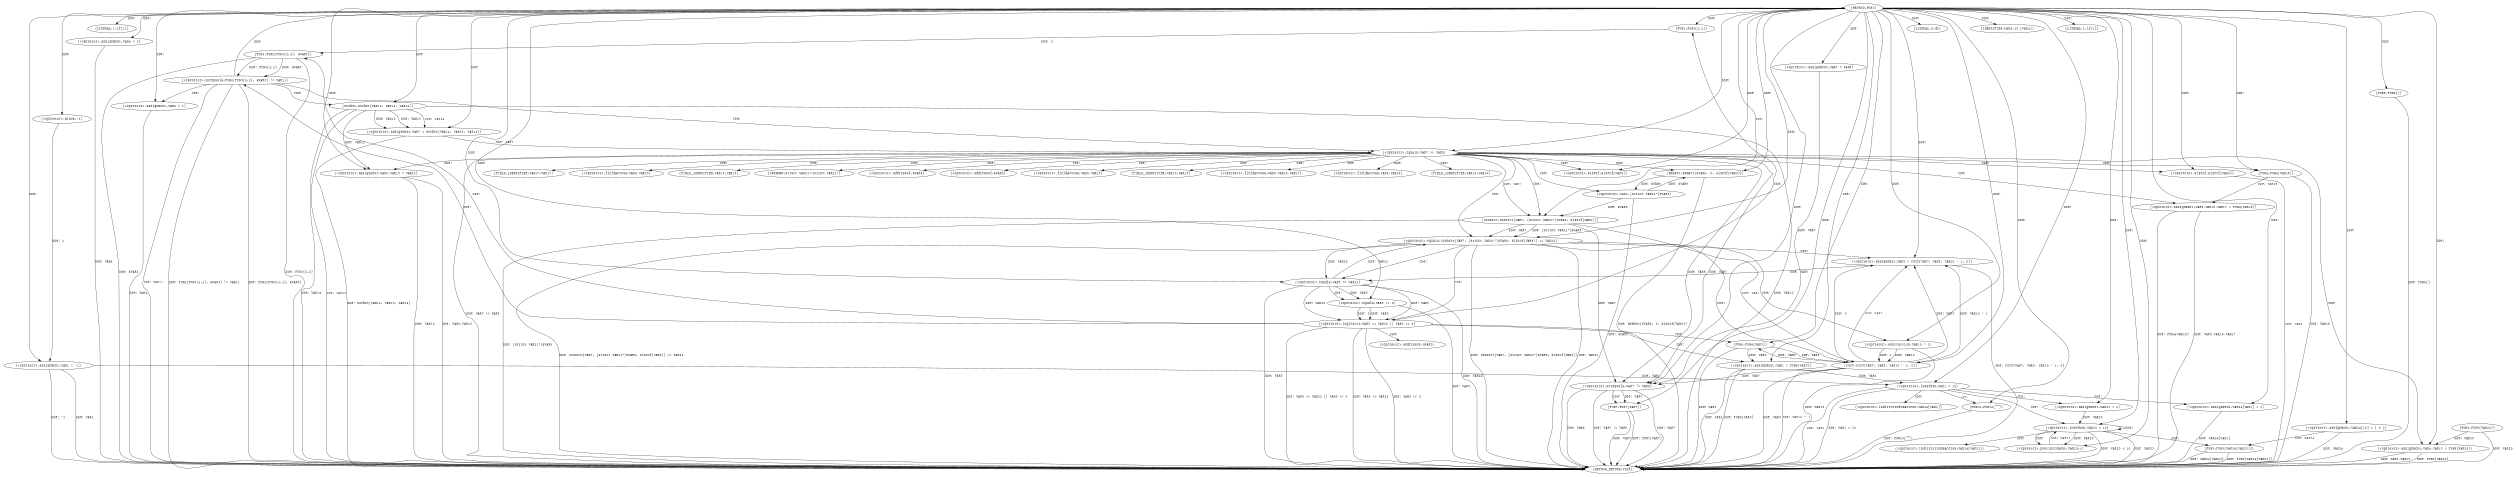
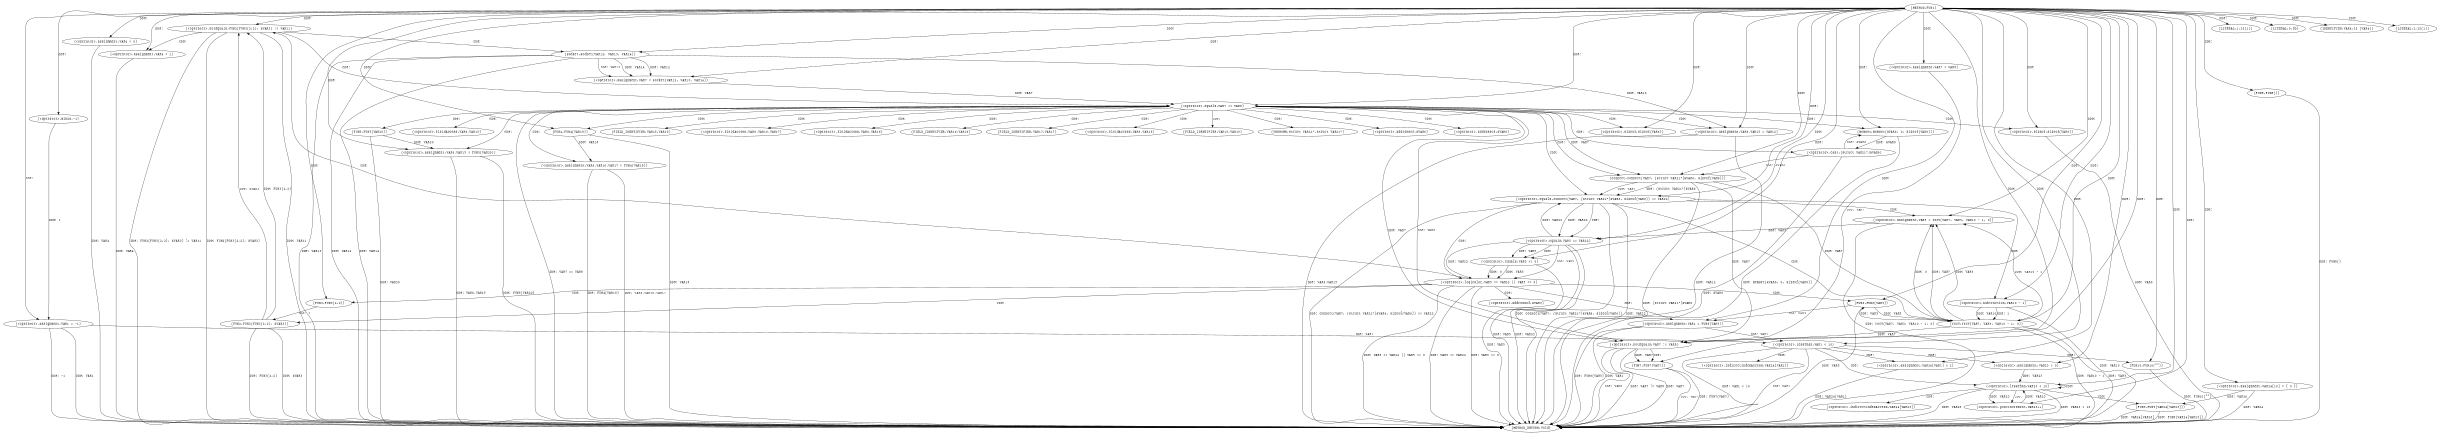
(1024, 10) -> (1081, 9)
none -> (776, 108)
(404, 461) -> none
